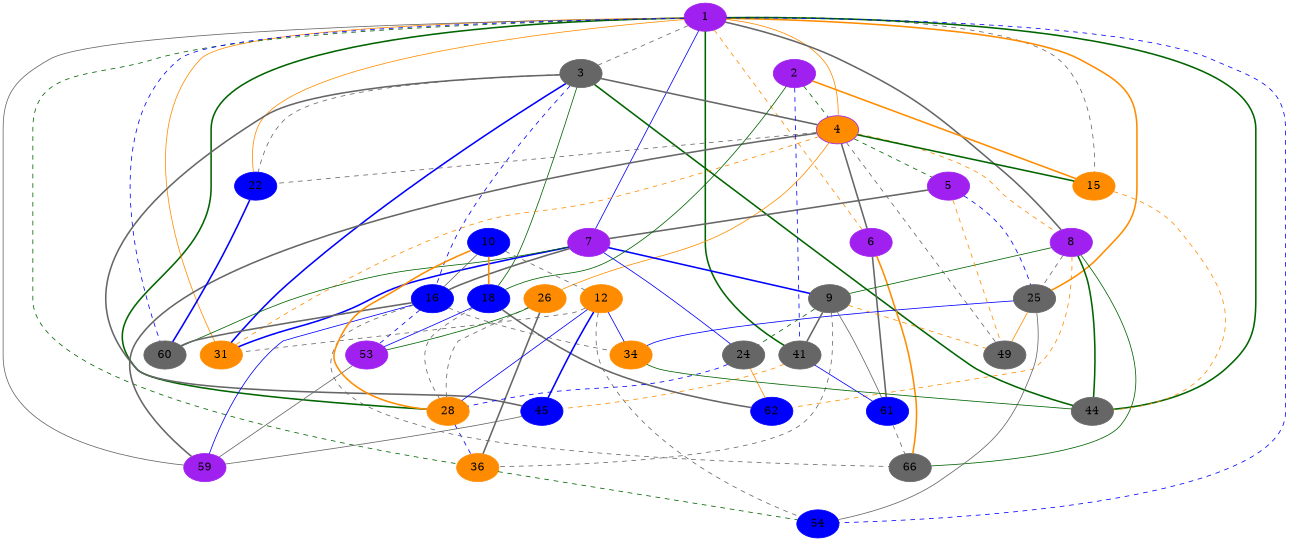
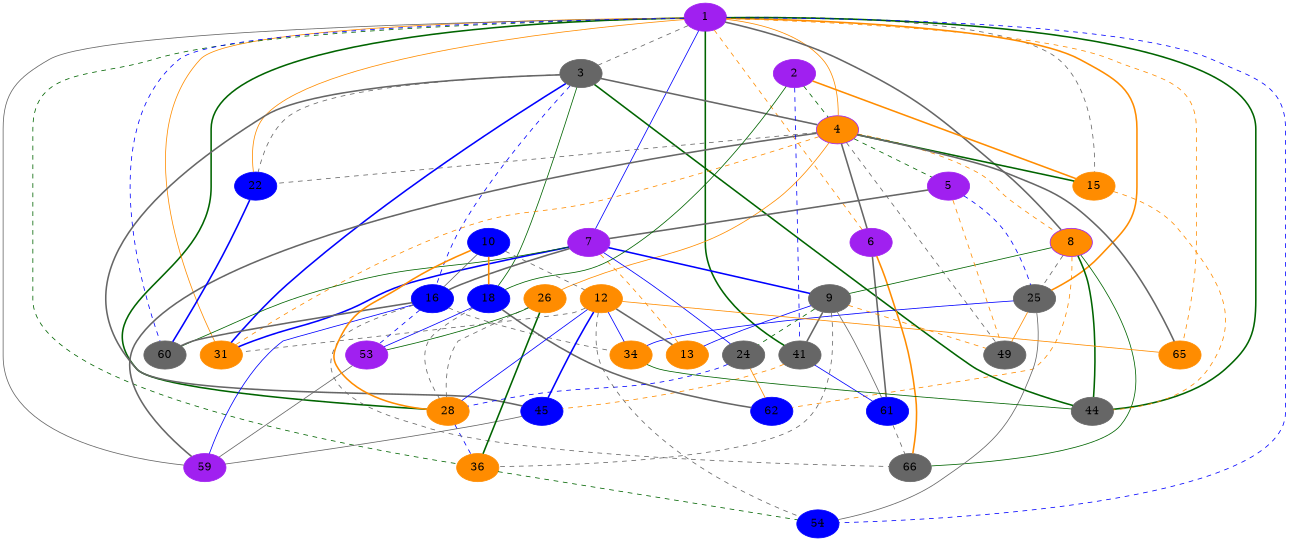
(1071, 242) -> (1071, 242)
none -> (687, 355)
none -> (1180, 355)
(511, 383) -> (511, 383)
